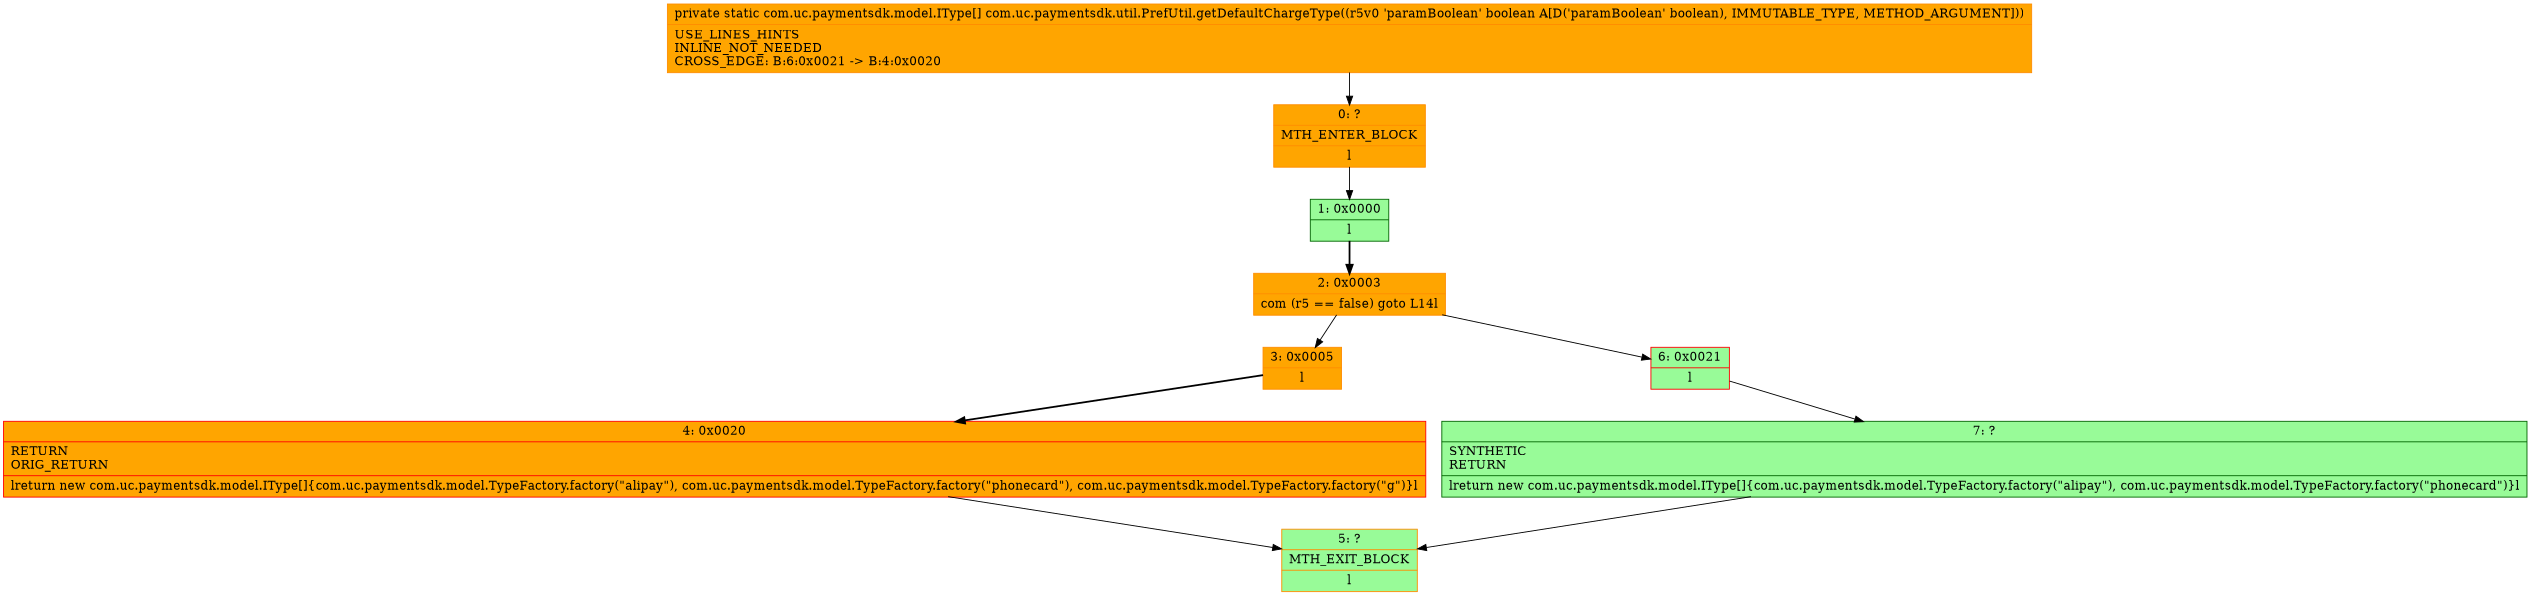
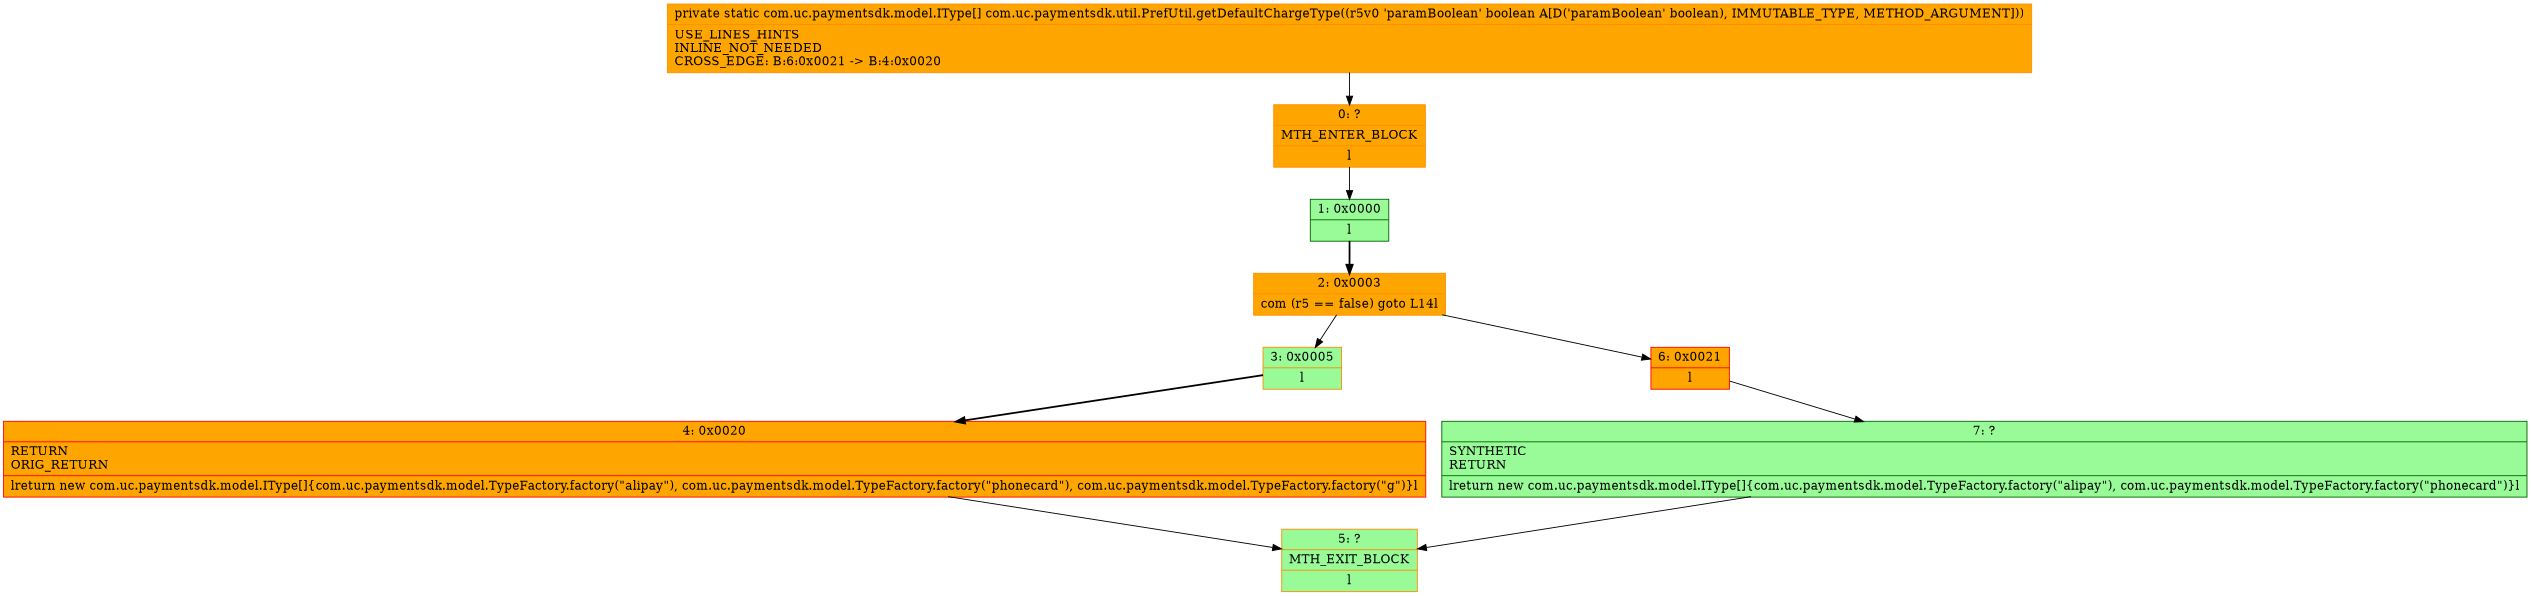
(1302, 368) -> (1302, 368)
(1690, 368) -> (1690, 368)
